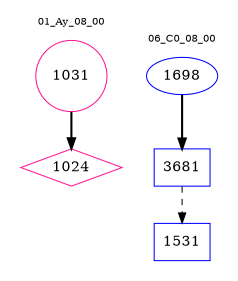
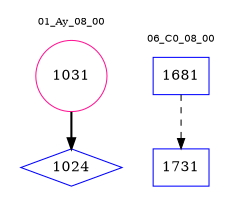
(182, 76) -> none
(71, 168) -> (71, 168)
(182, 168) -> (181, 76)
(182, 242) -> (181, 168)
